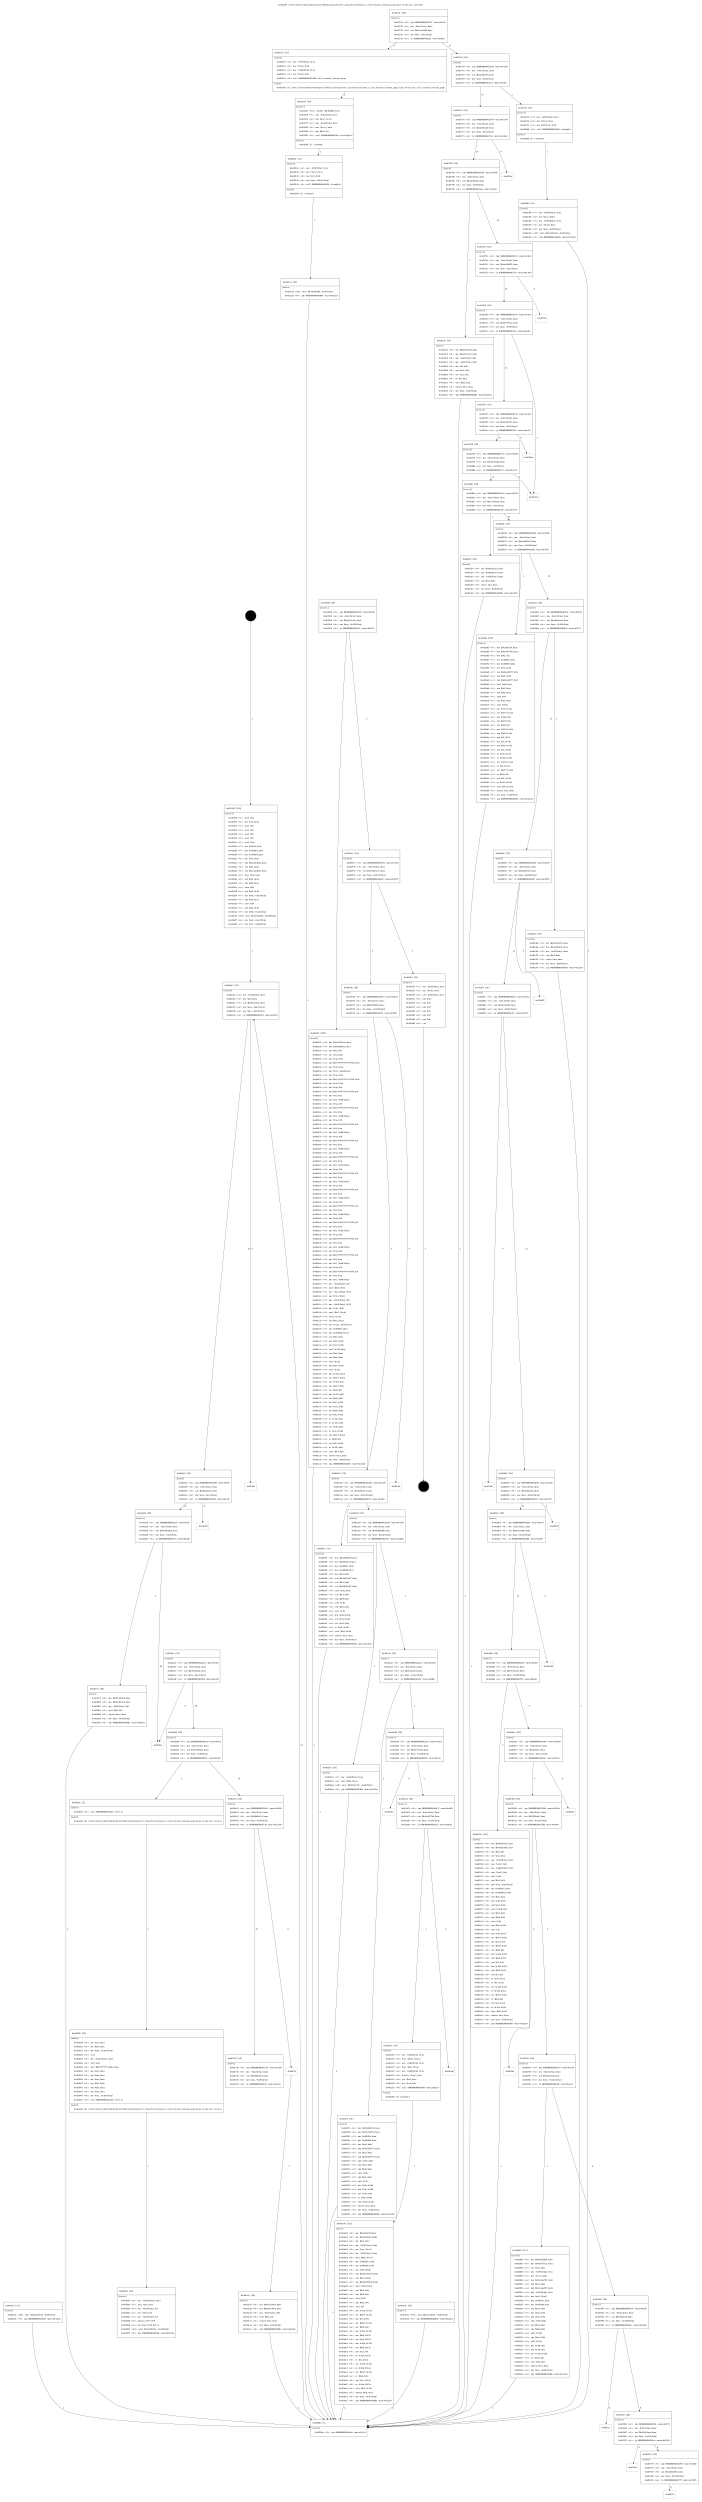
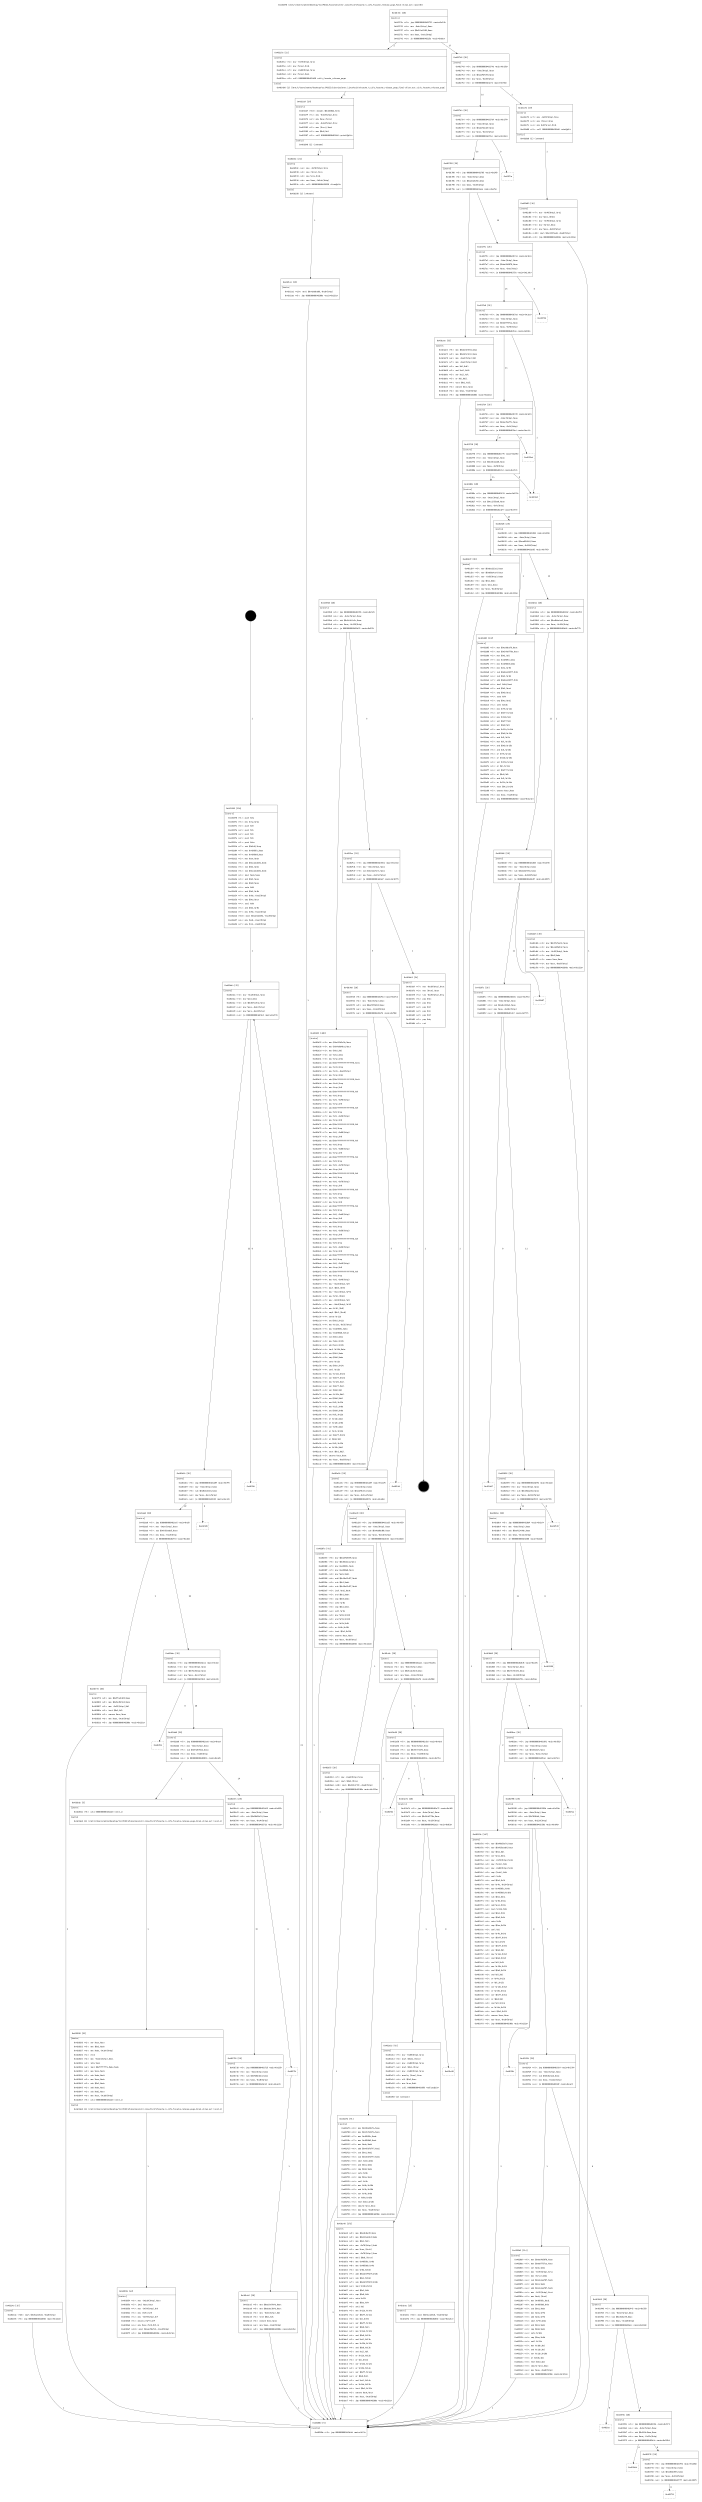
(159, 1642) -> (177, 1596)
